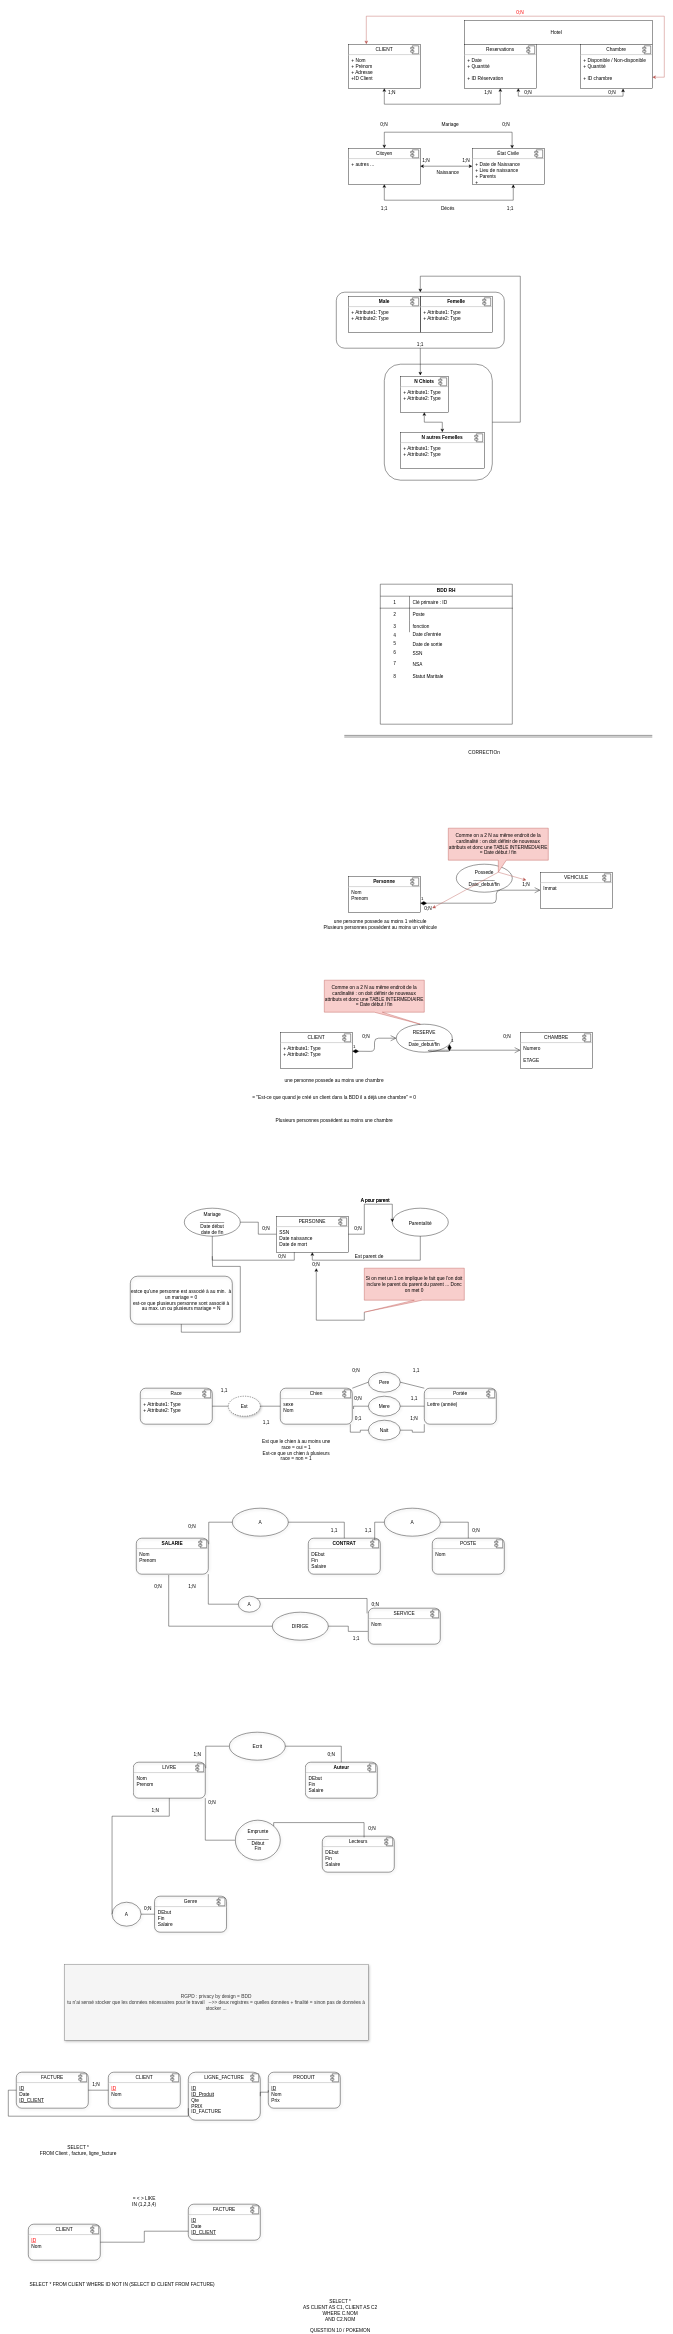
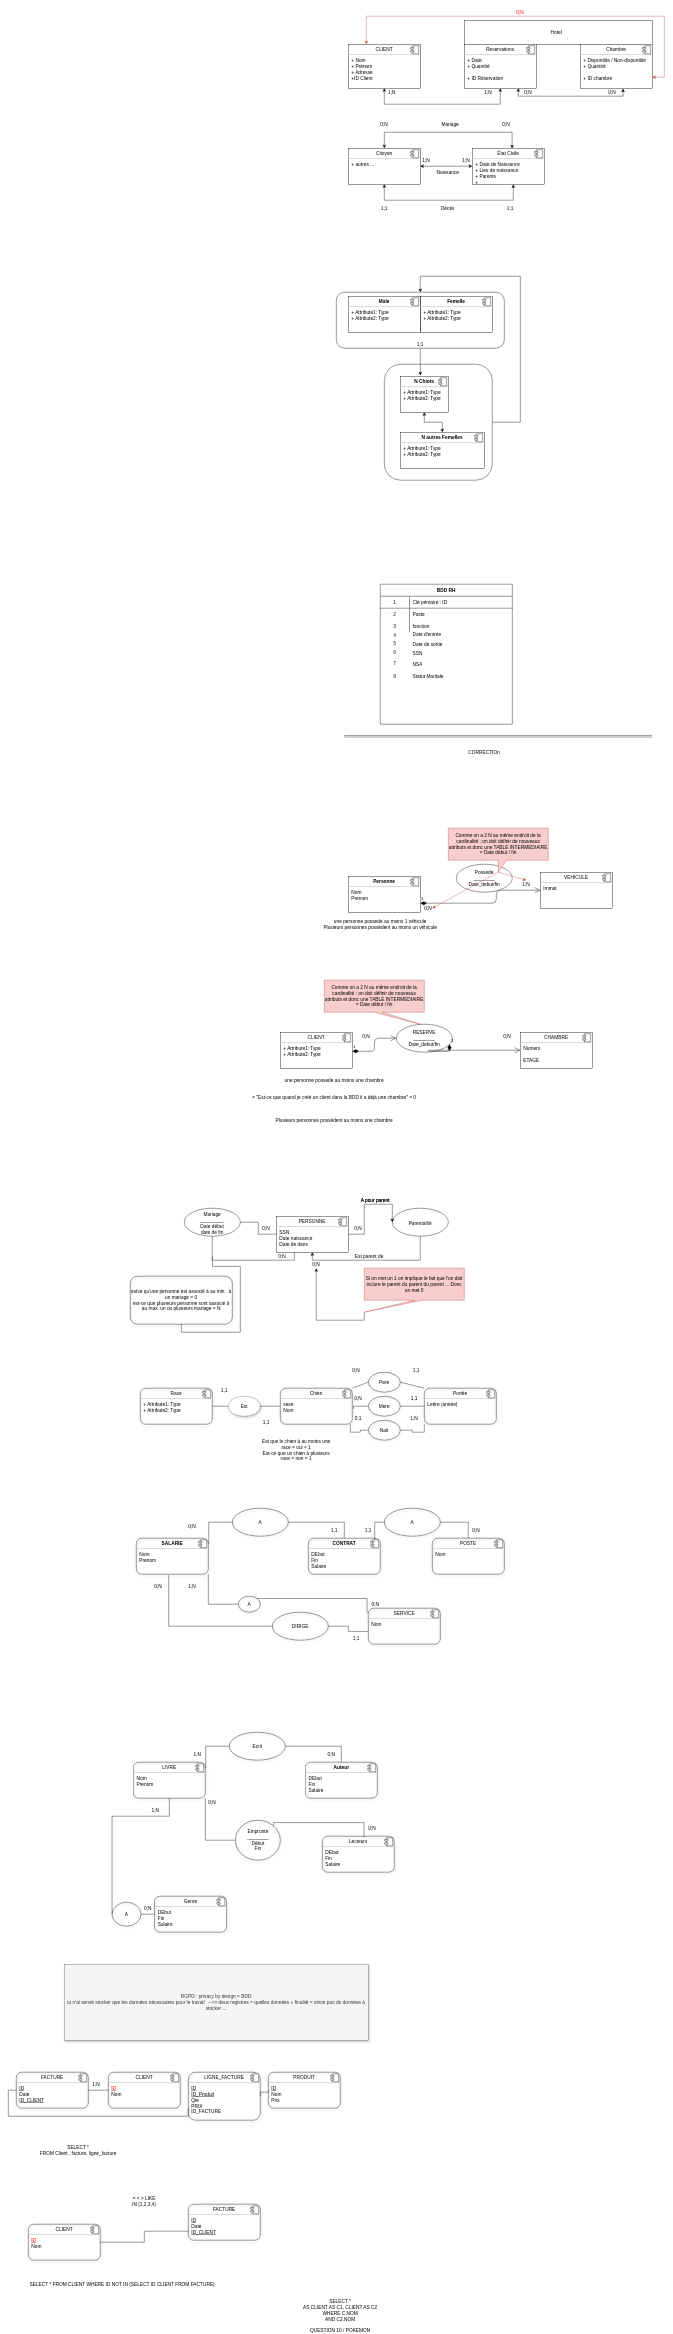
(294, 1216) -> (294, 1216)
